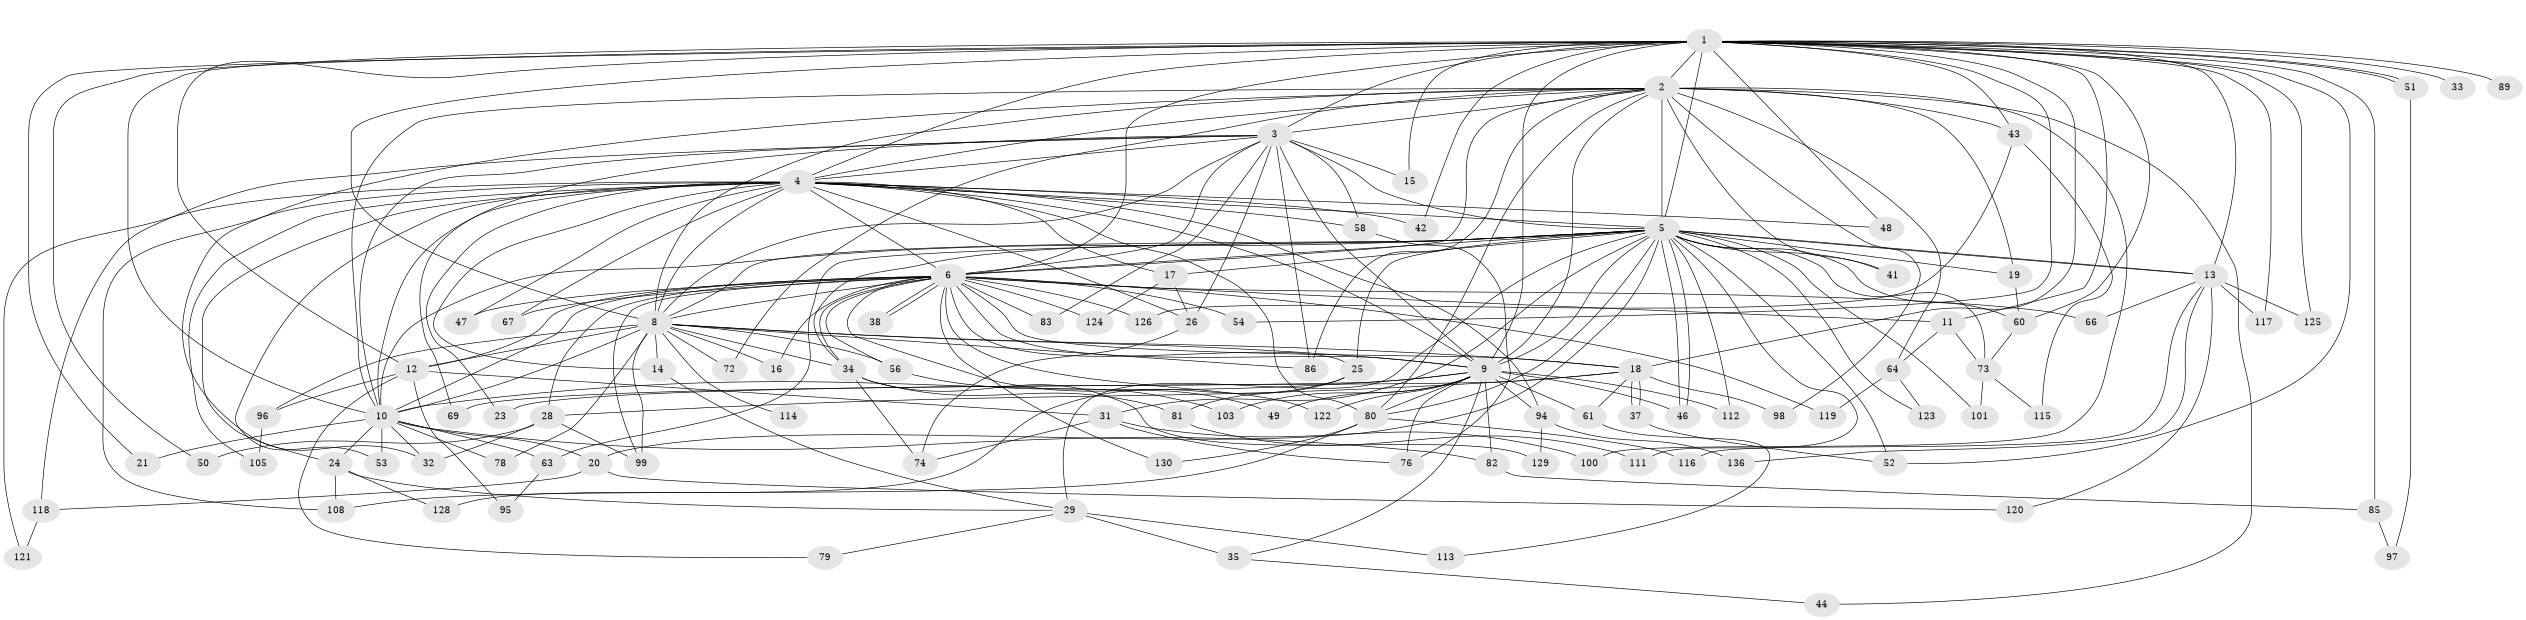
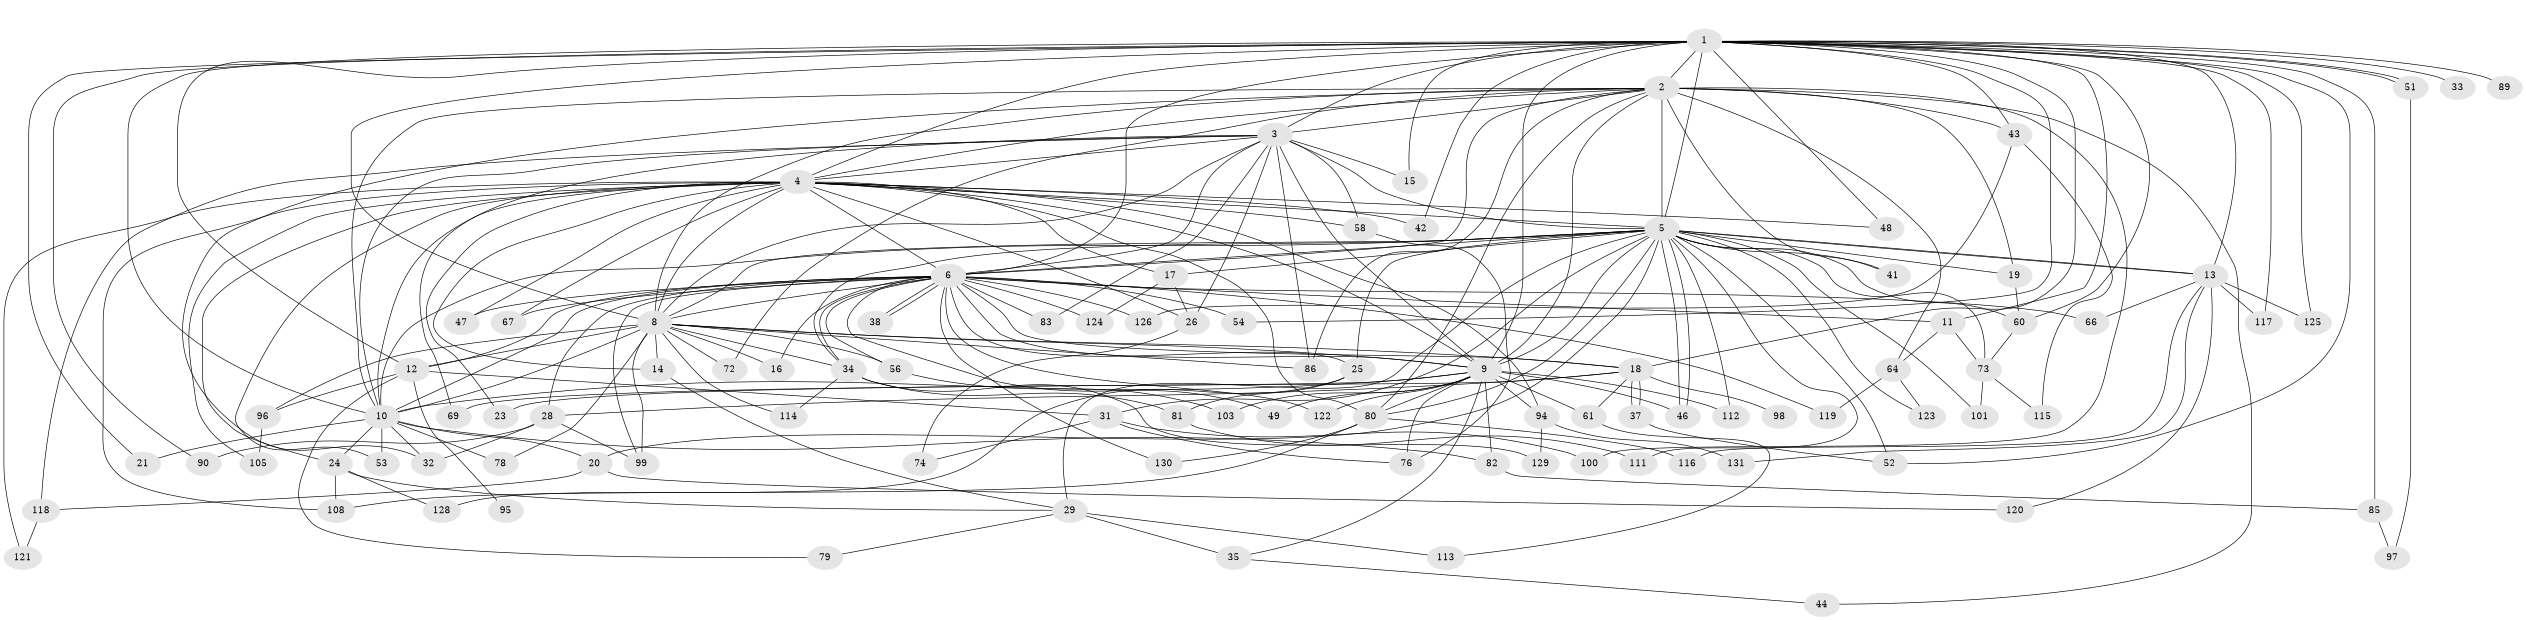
(1862, 240) -> none
(885, 417) -> (819, 393)
(204, 464) -> (204, 464)
(548, 464) -> none
(1736, 464) -> (1736, 464)
